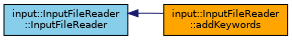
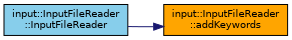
(151, 13) -> (141, 27)
